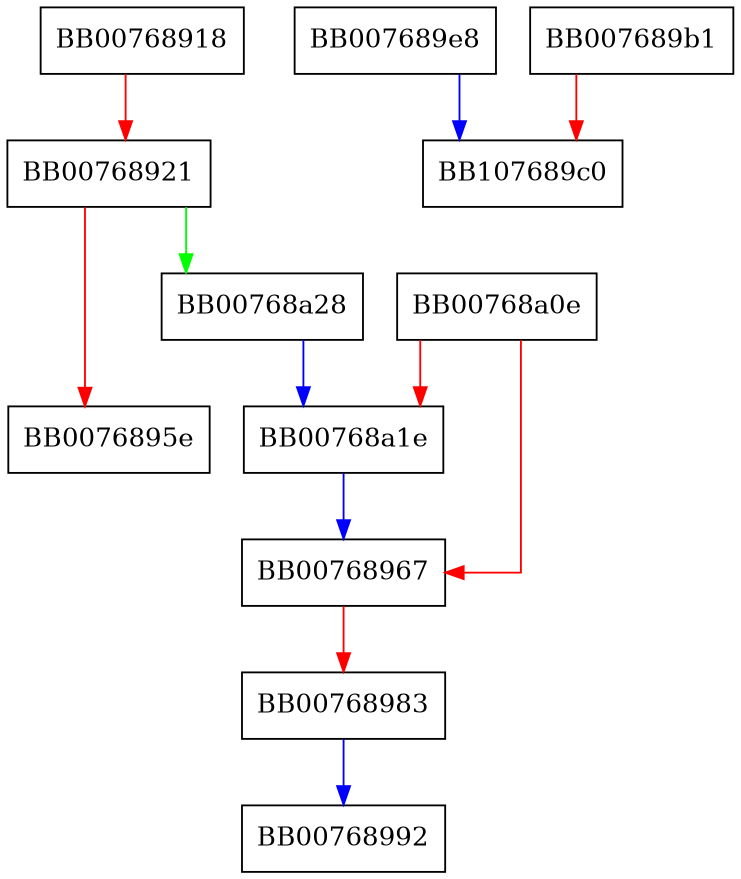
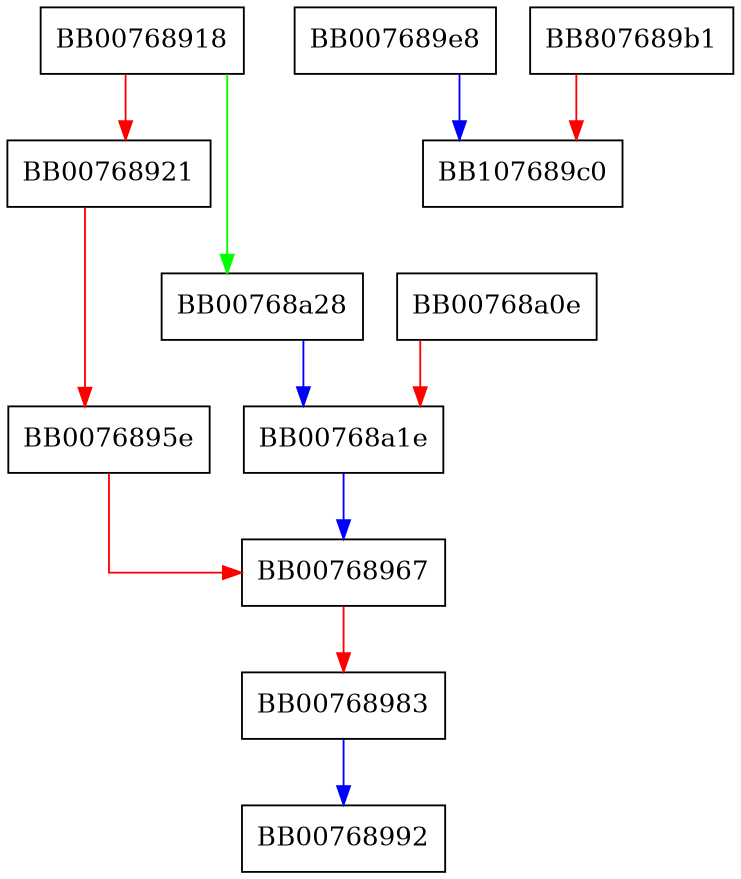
(632, 41) -> (632, 41)
(186, 231) -> (227, 165)
(521, 485) -> (116, 573)
